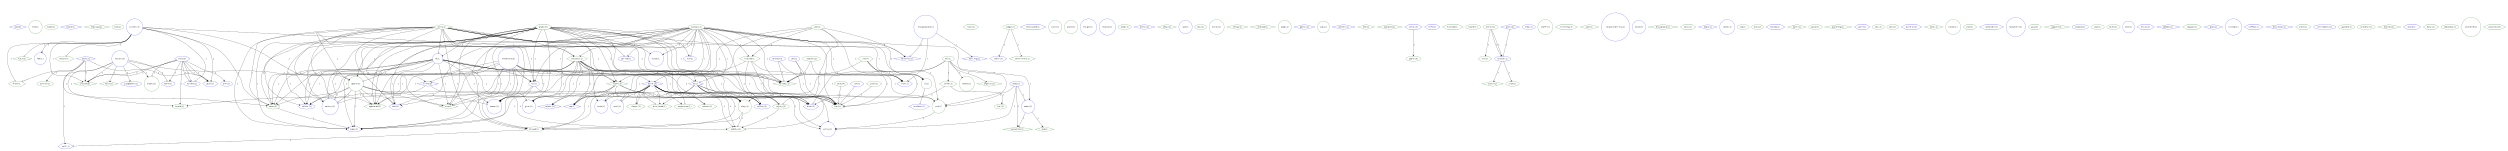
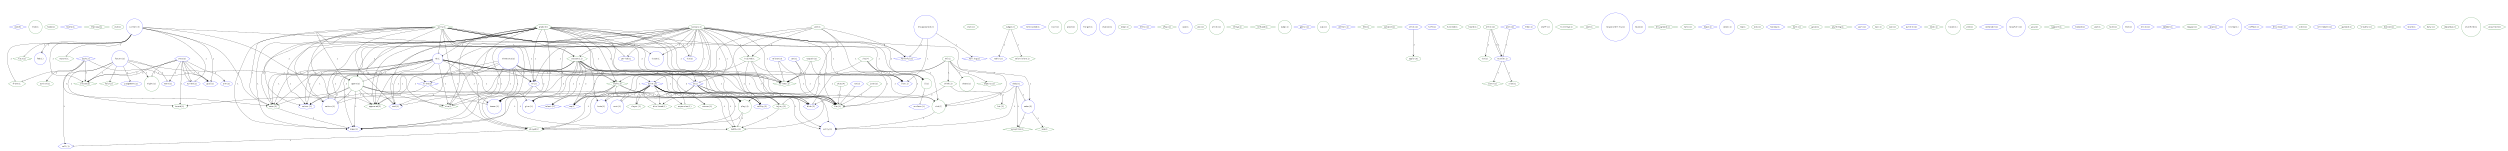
(589, 84) -> (583, 83)
